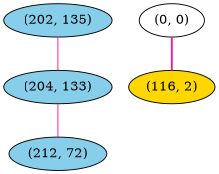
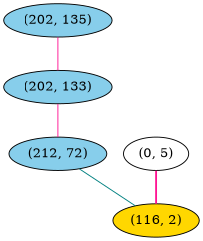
(172, 20) -> (156, 154)
(58, 87) -> (58, 87)
none -> (107, 187)
